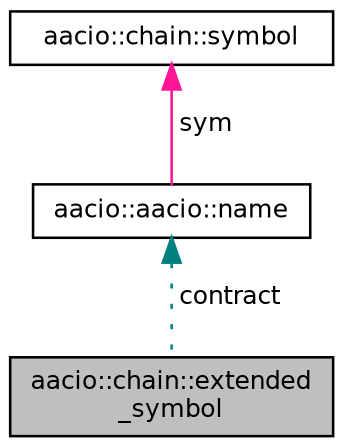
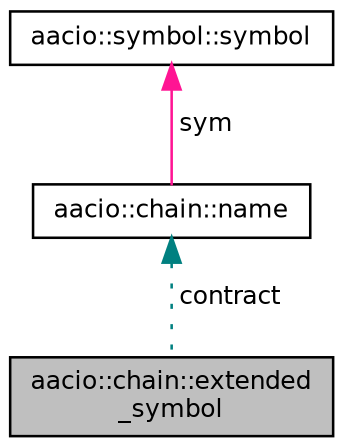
(172, 38) -> (172, 38)
(172, 211) -> (172, 211)
